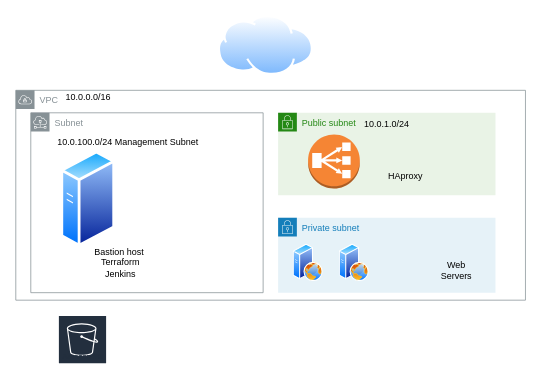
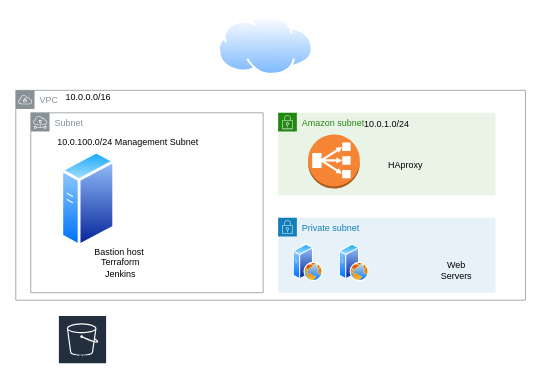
(331, 124) -> (333, 124)
(405, 177) -> (405, 165)
